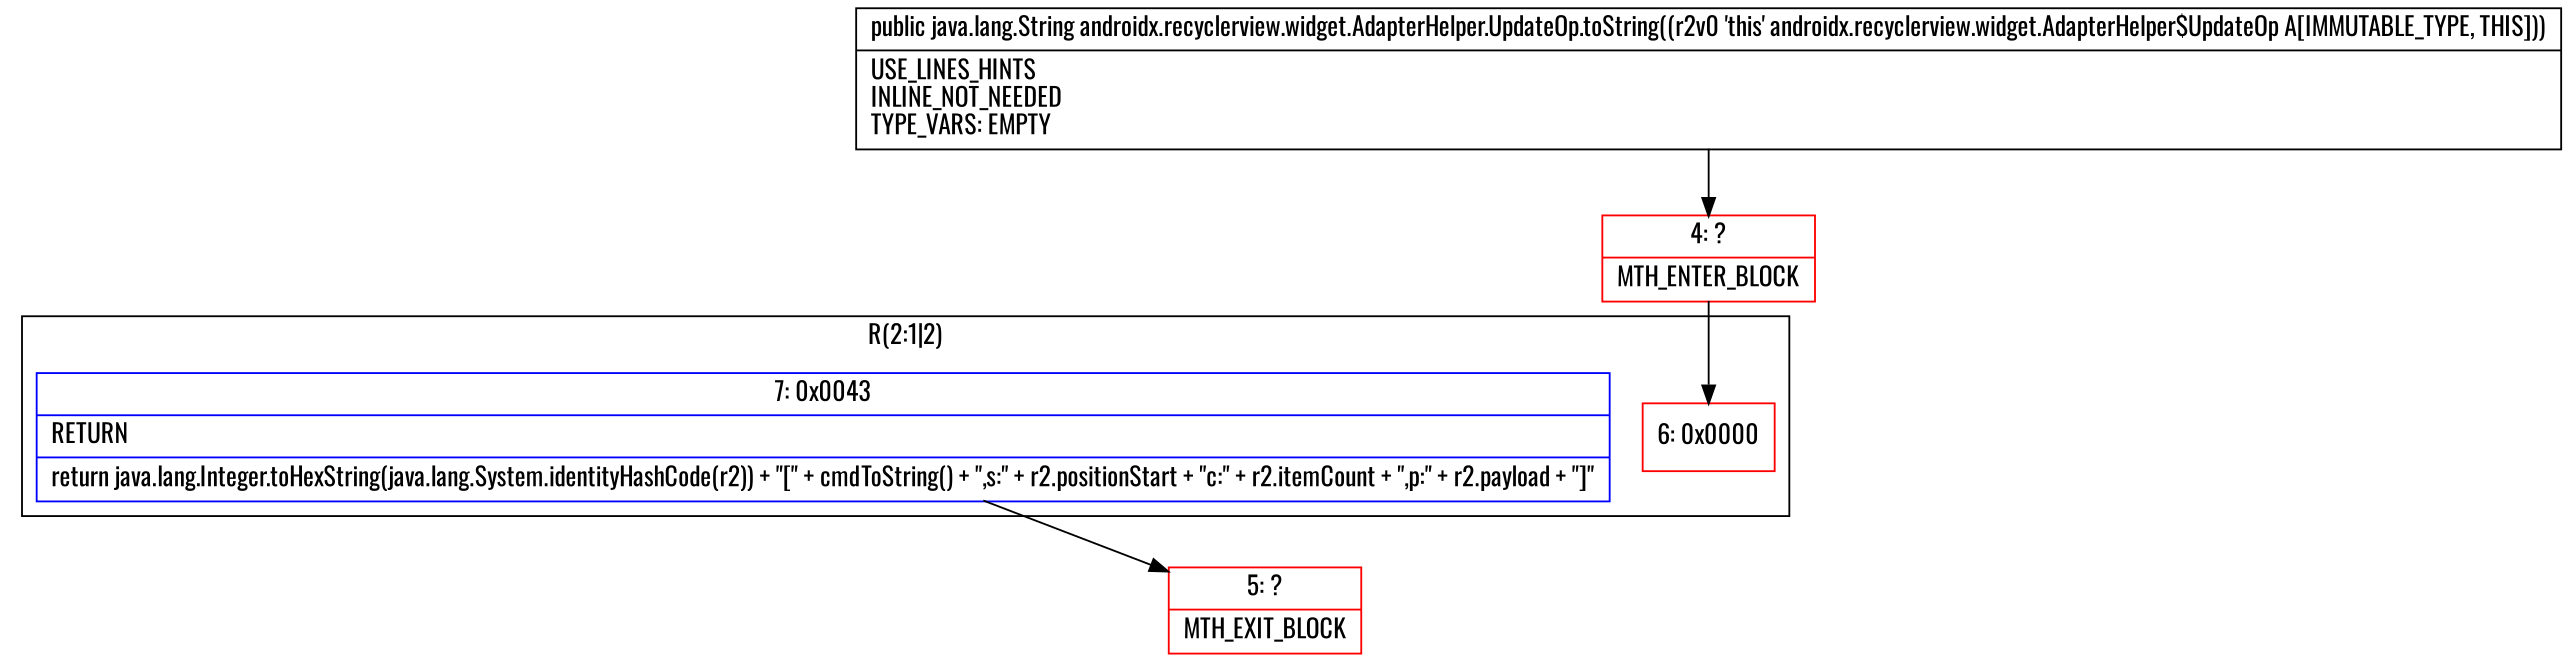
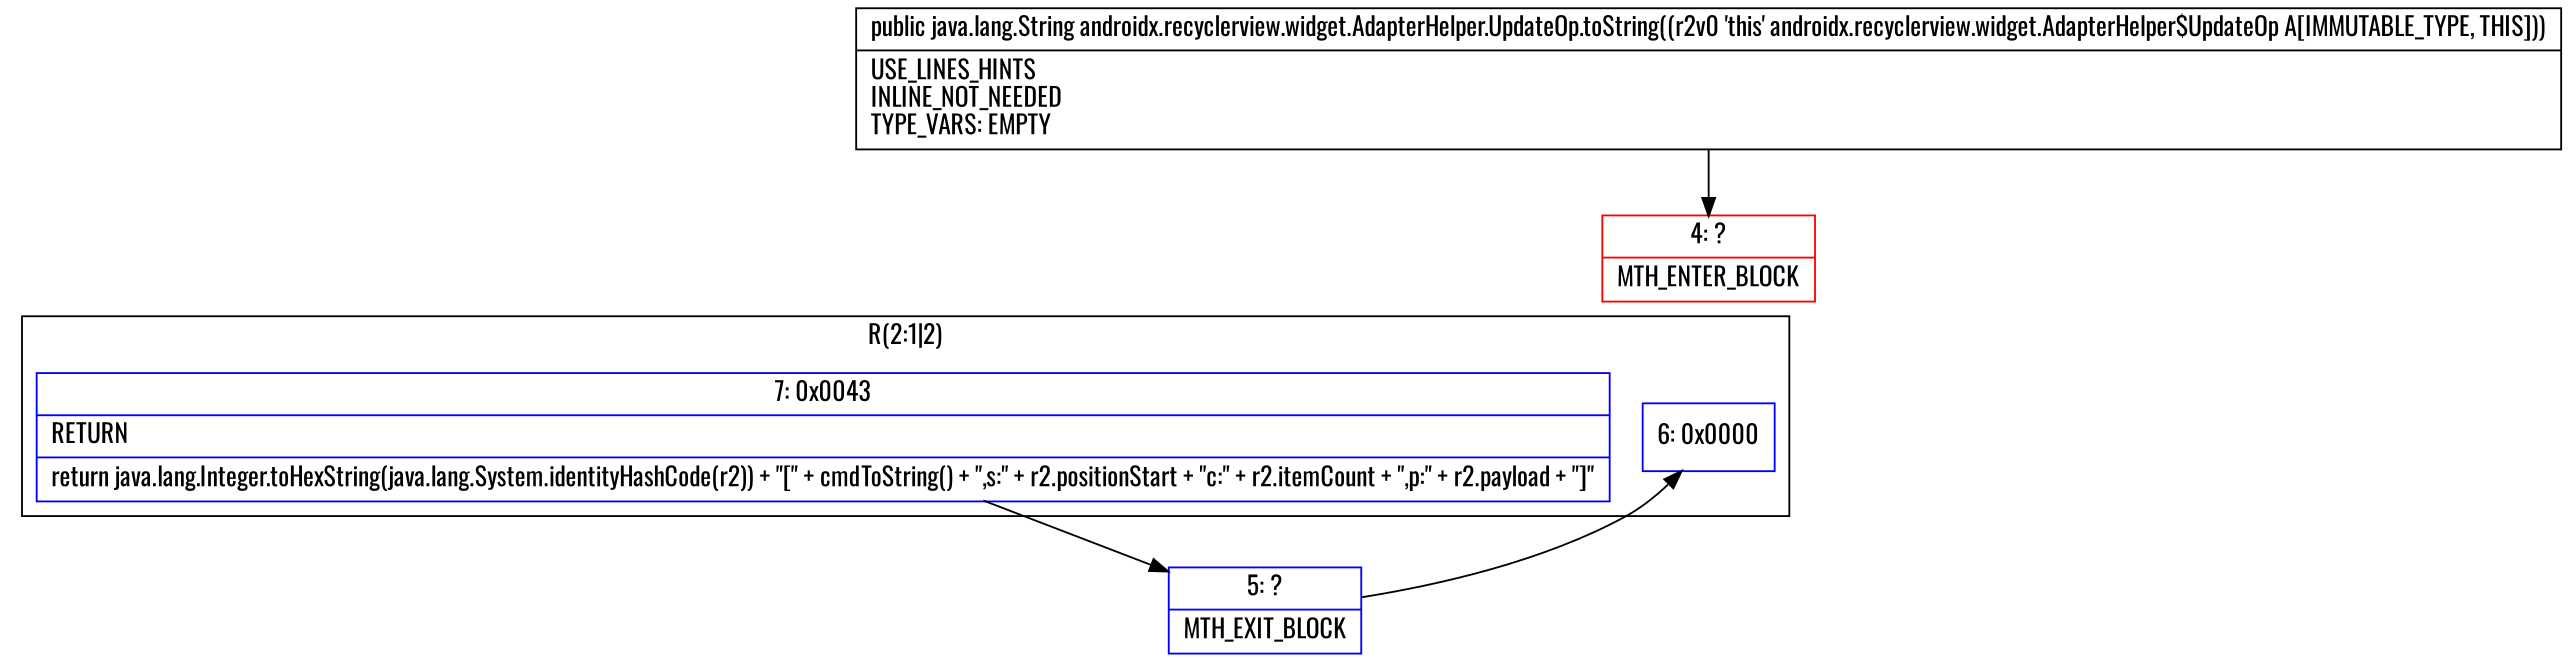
(1709, 343) -> (1523, 560)
(1709, 437) -> (1709, 437)
(1265, 610) -> (1265, 610)
